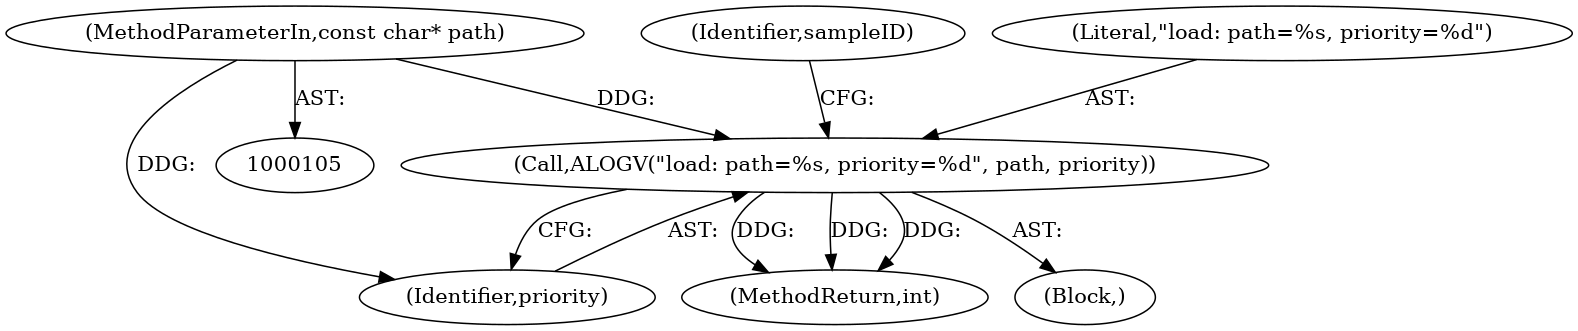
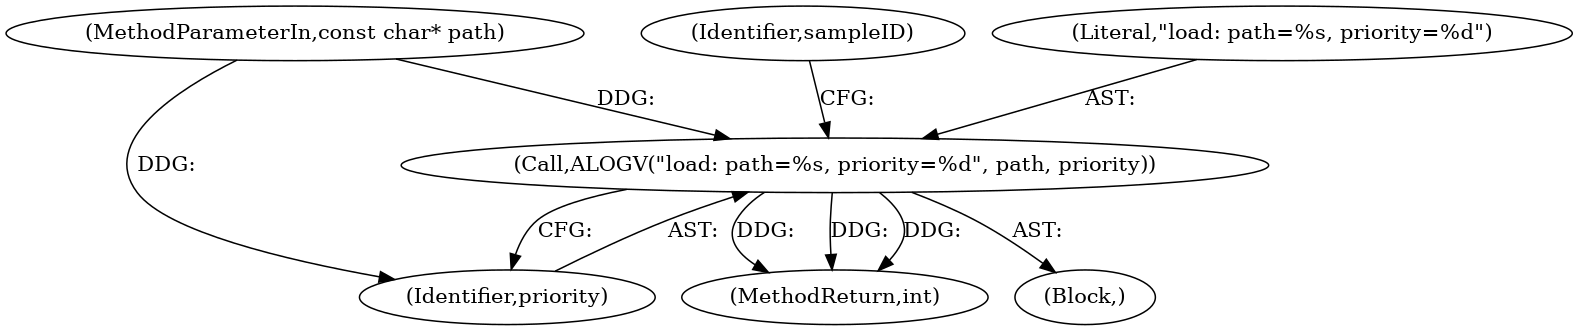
(295, 165) -> none
